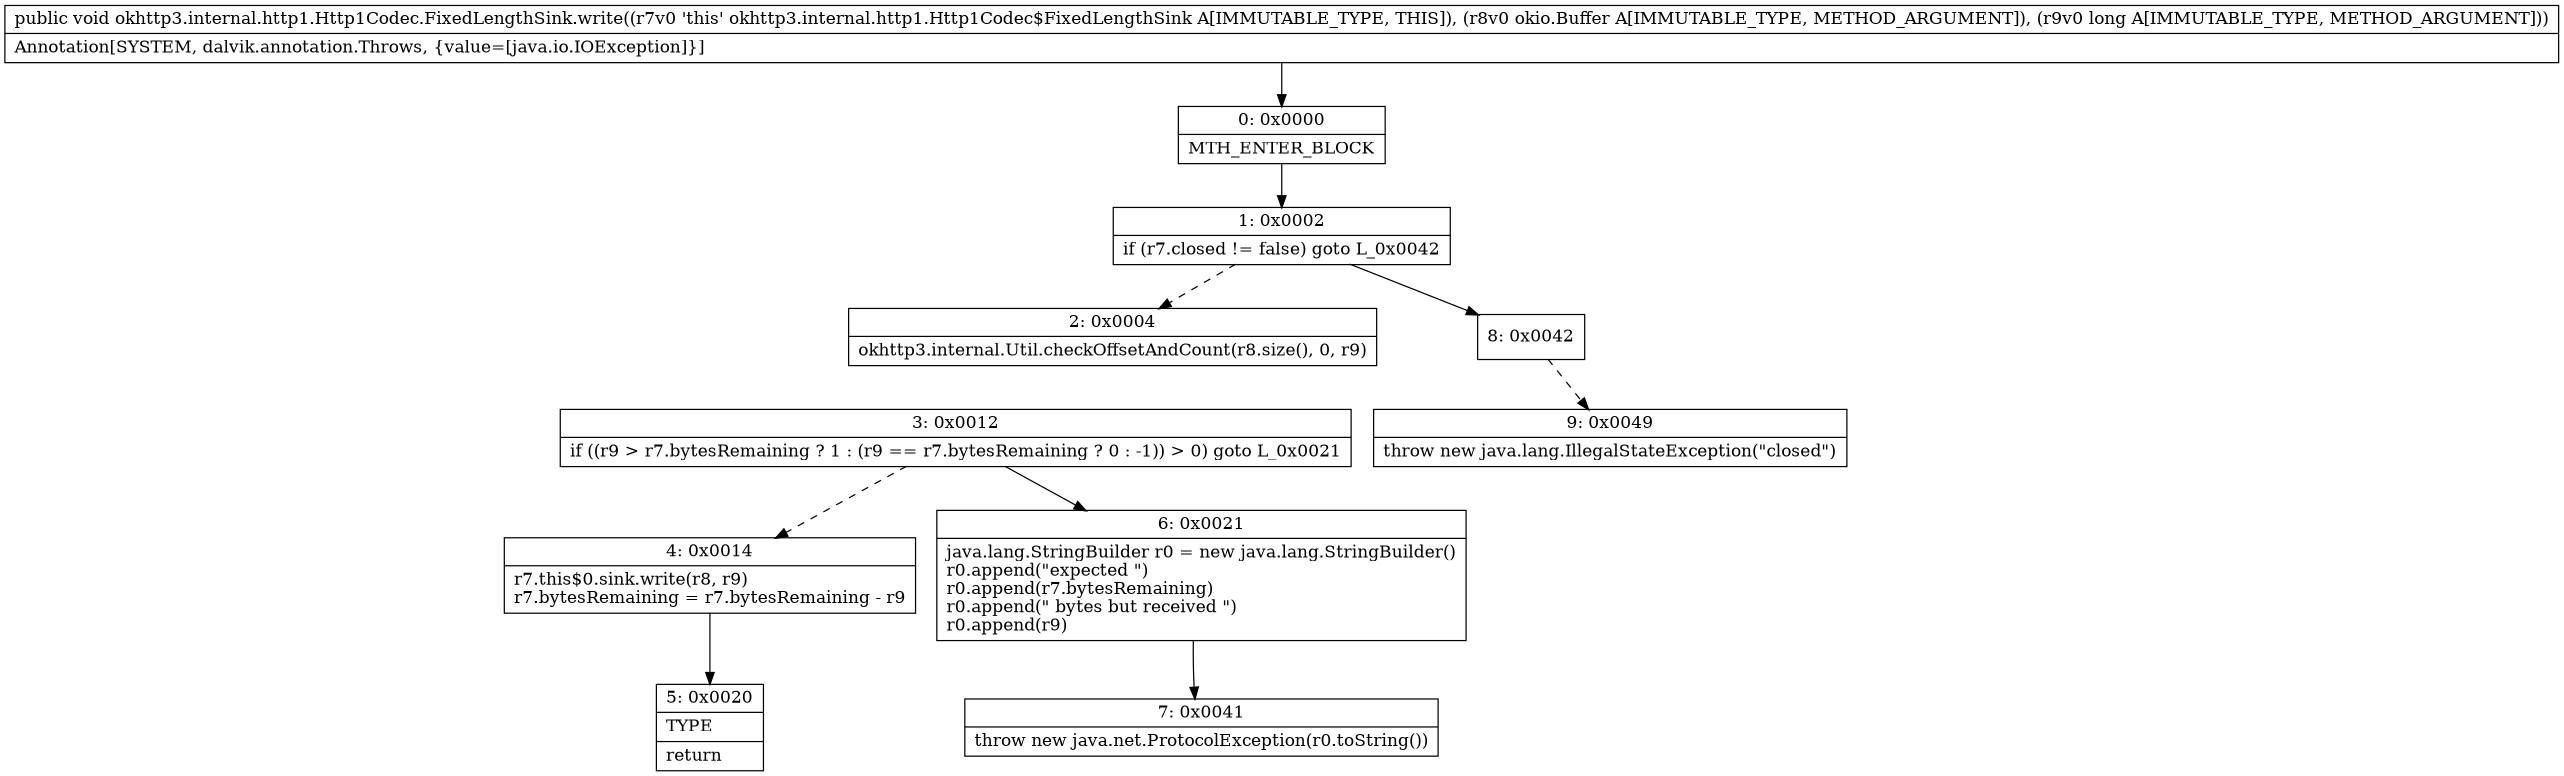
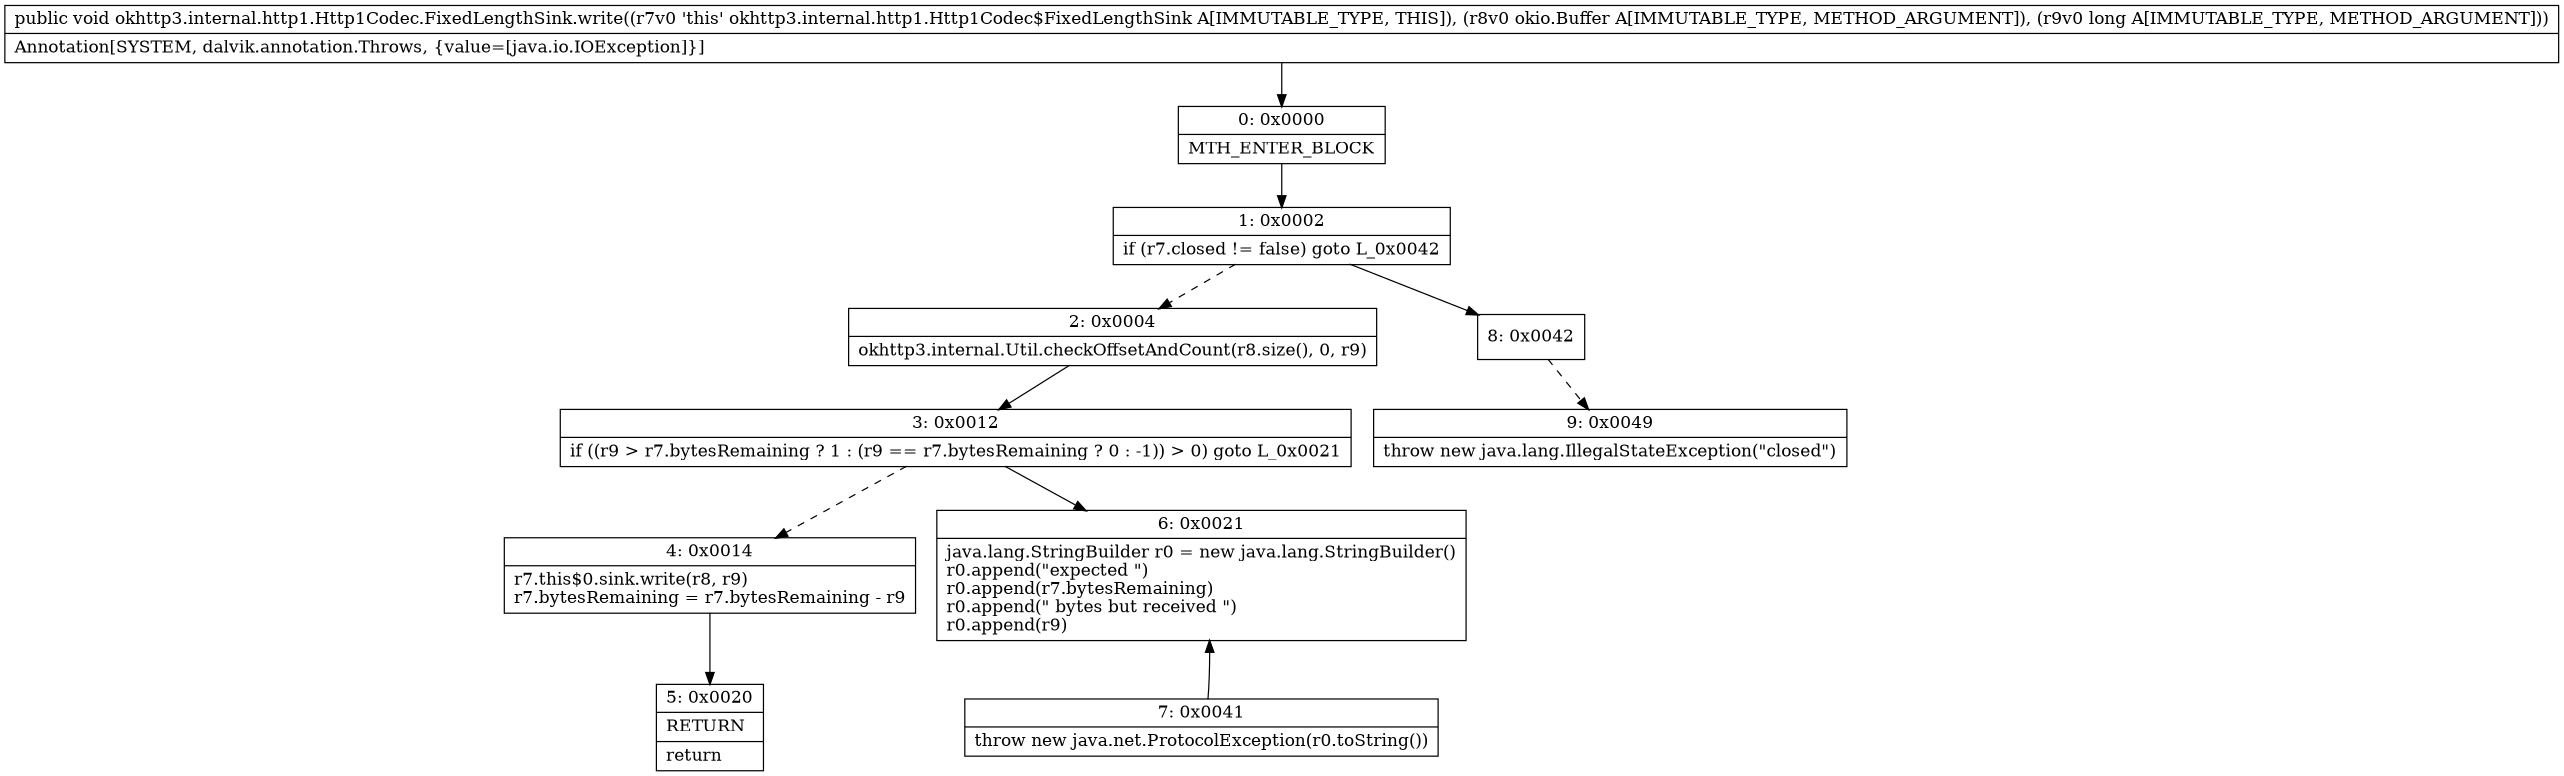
none -> (1039, 384)
(1193, 664) -> (1209, 676)
(690, 726) -> (706, 726)
